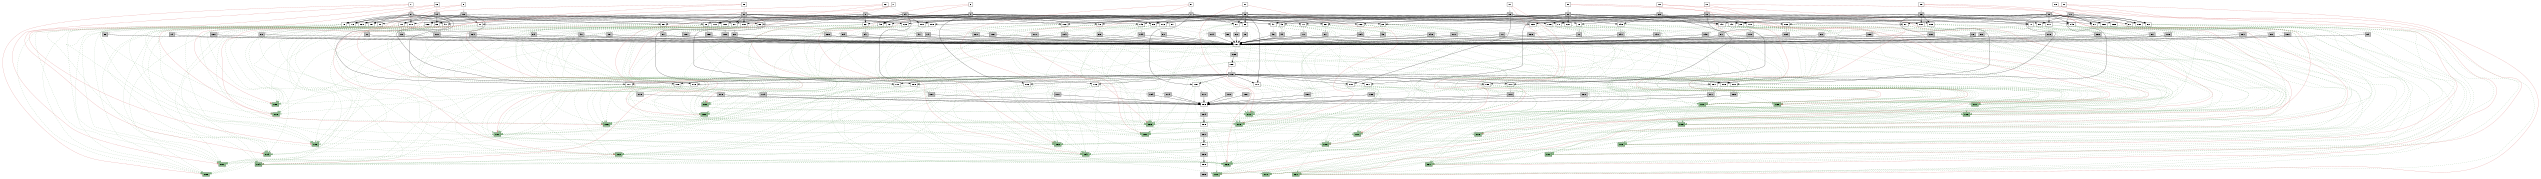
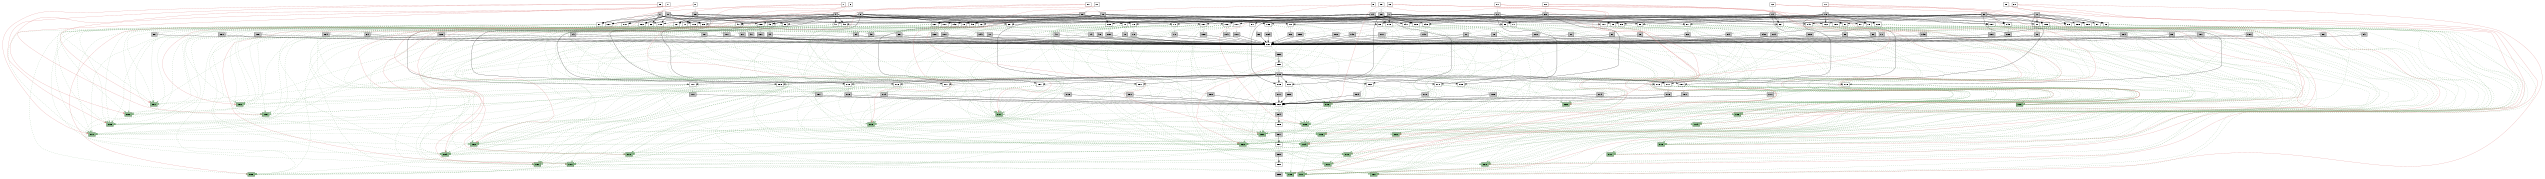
none -> (1322, 21)
